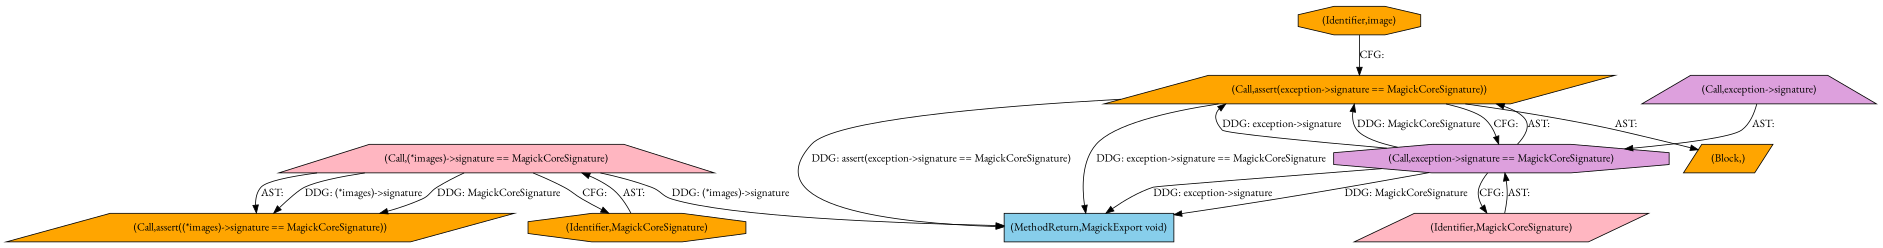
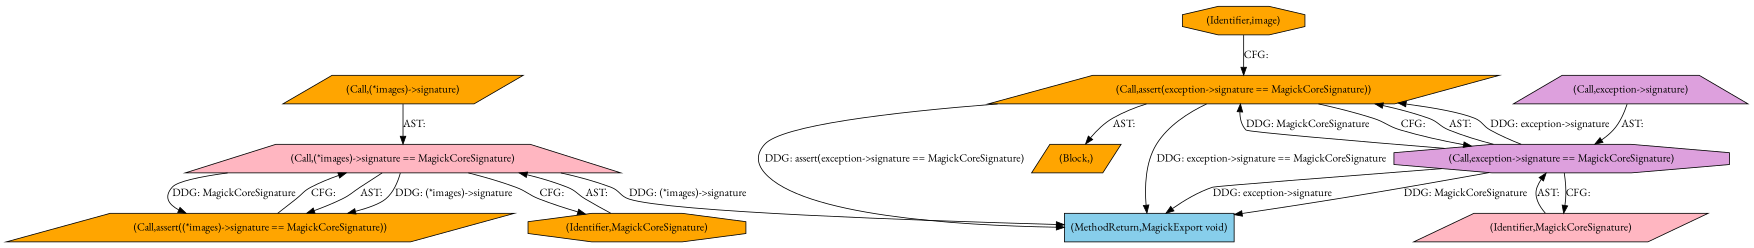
none -> (403, 90)
none -> (306, 190)
